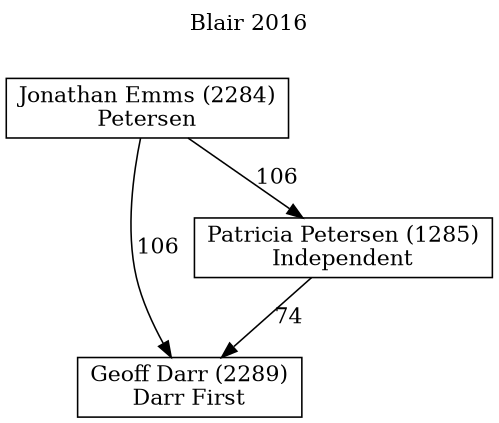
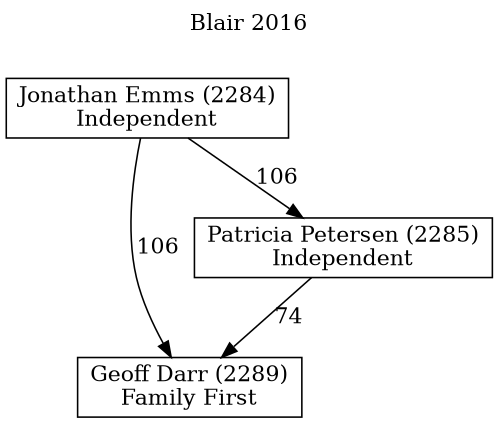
(147, 108) -> (147, 108)
(343, 248) -> (343, 248)
(190, 387) -> (190, 387)
